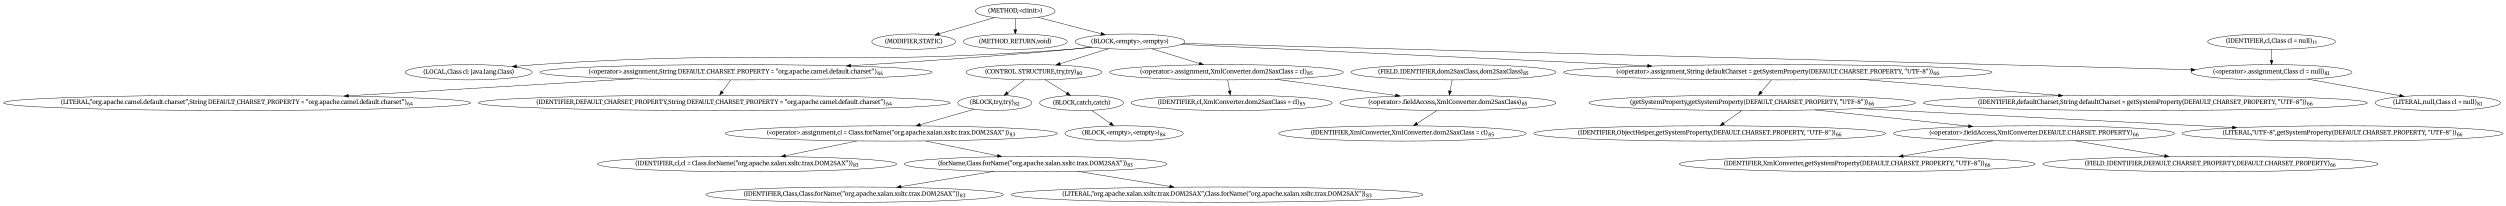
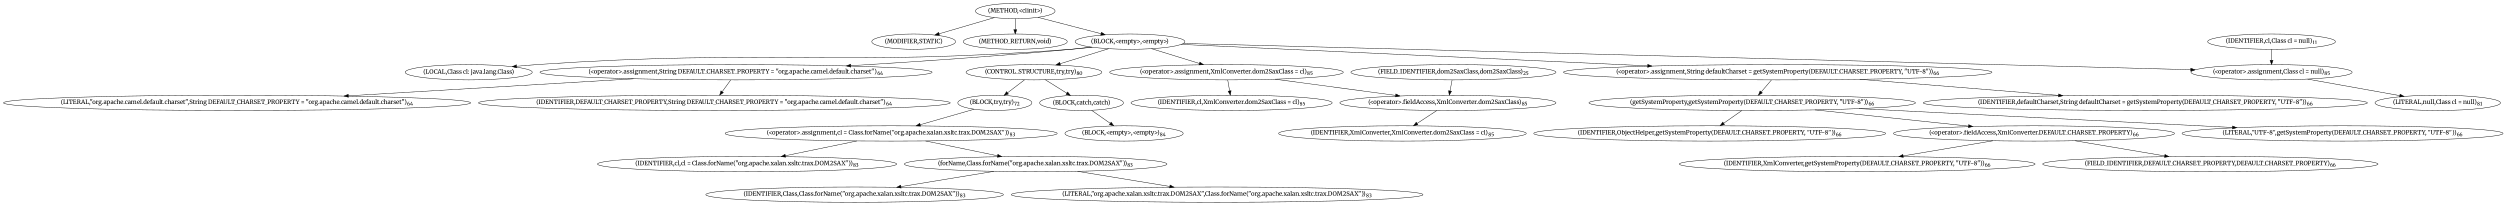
(1526, 72) -> (1526, 72)
(2327, 72) -> (2327, 72)
(1017, 102) -> (1017, 102)
